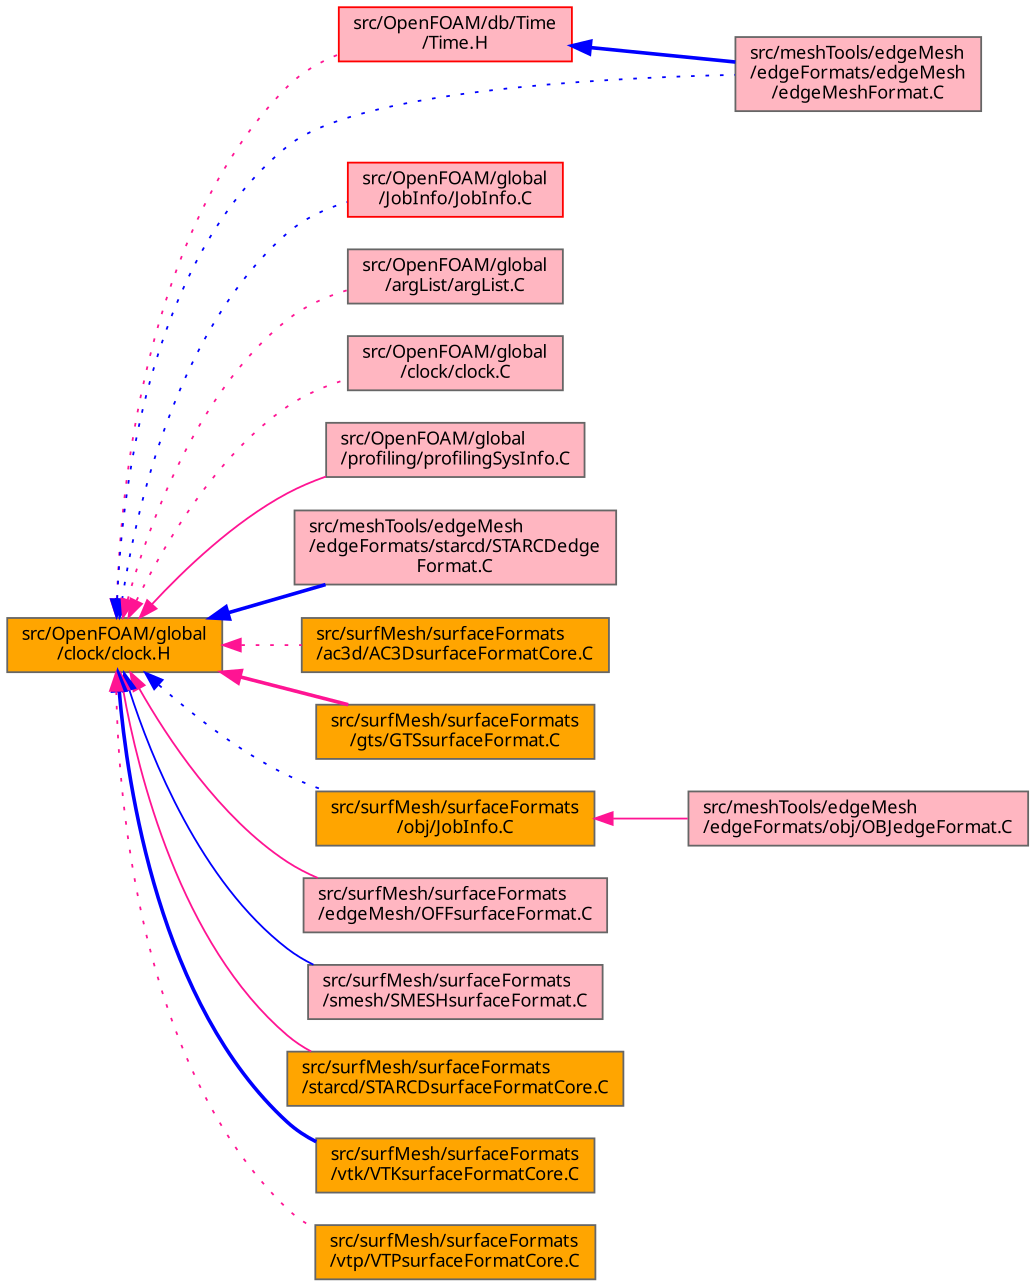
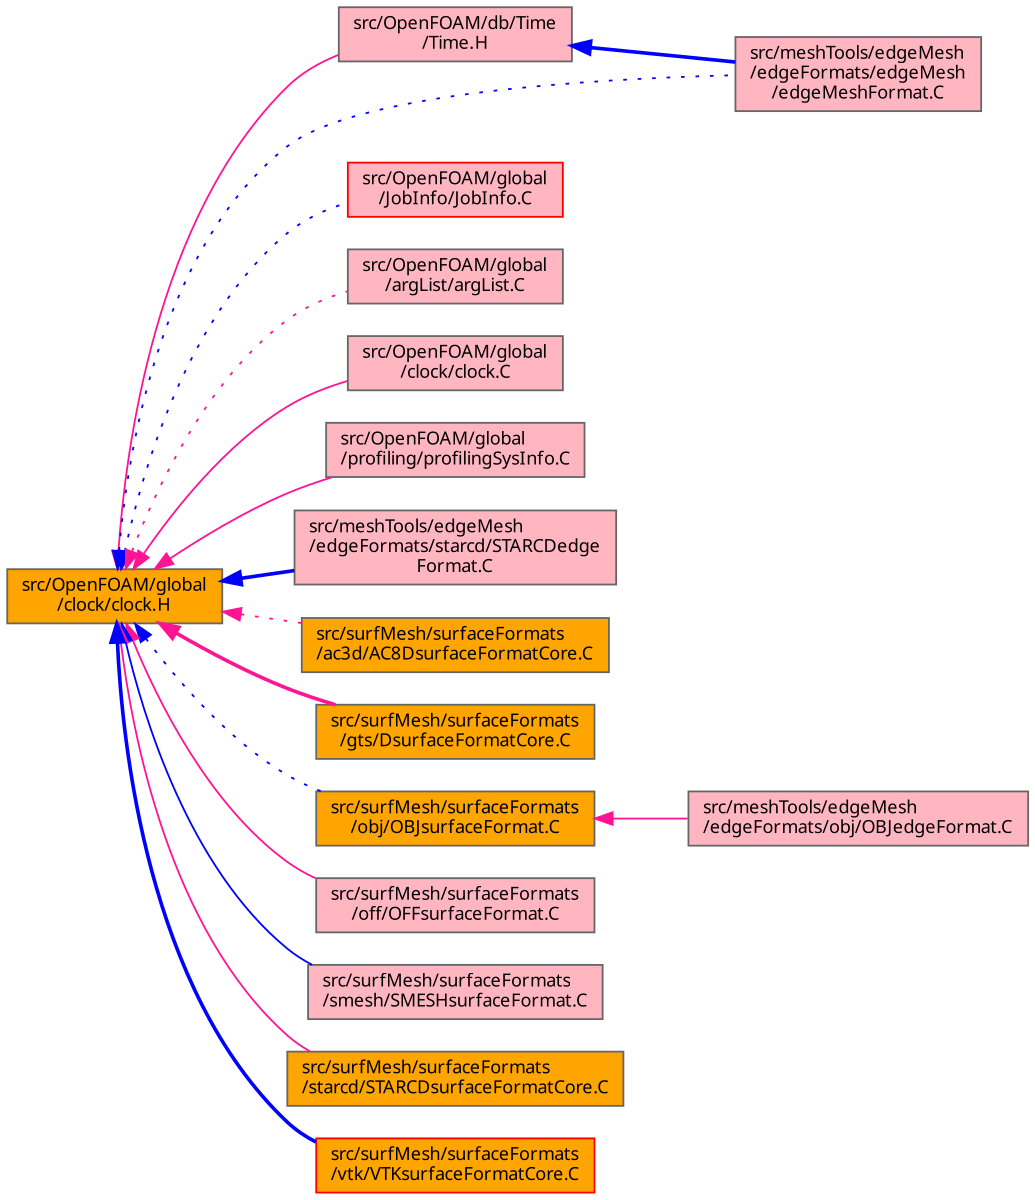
(455, 34) -> (455, 34)
(167, 298) -> (174, 275)
(221, 468) -> (232, 450)
(455, 645) -> (455, 645)
(455, 732) -> (455, 732)
(455, 819) -> (455, 819)
(455, 905) -> (455, 905)
(455, 1165) -> (455, 1165)
(455, 1252) -> none
